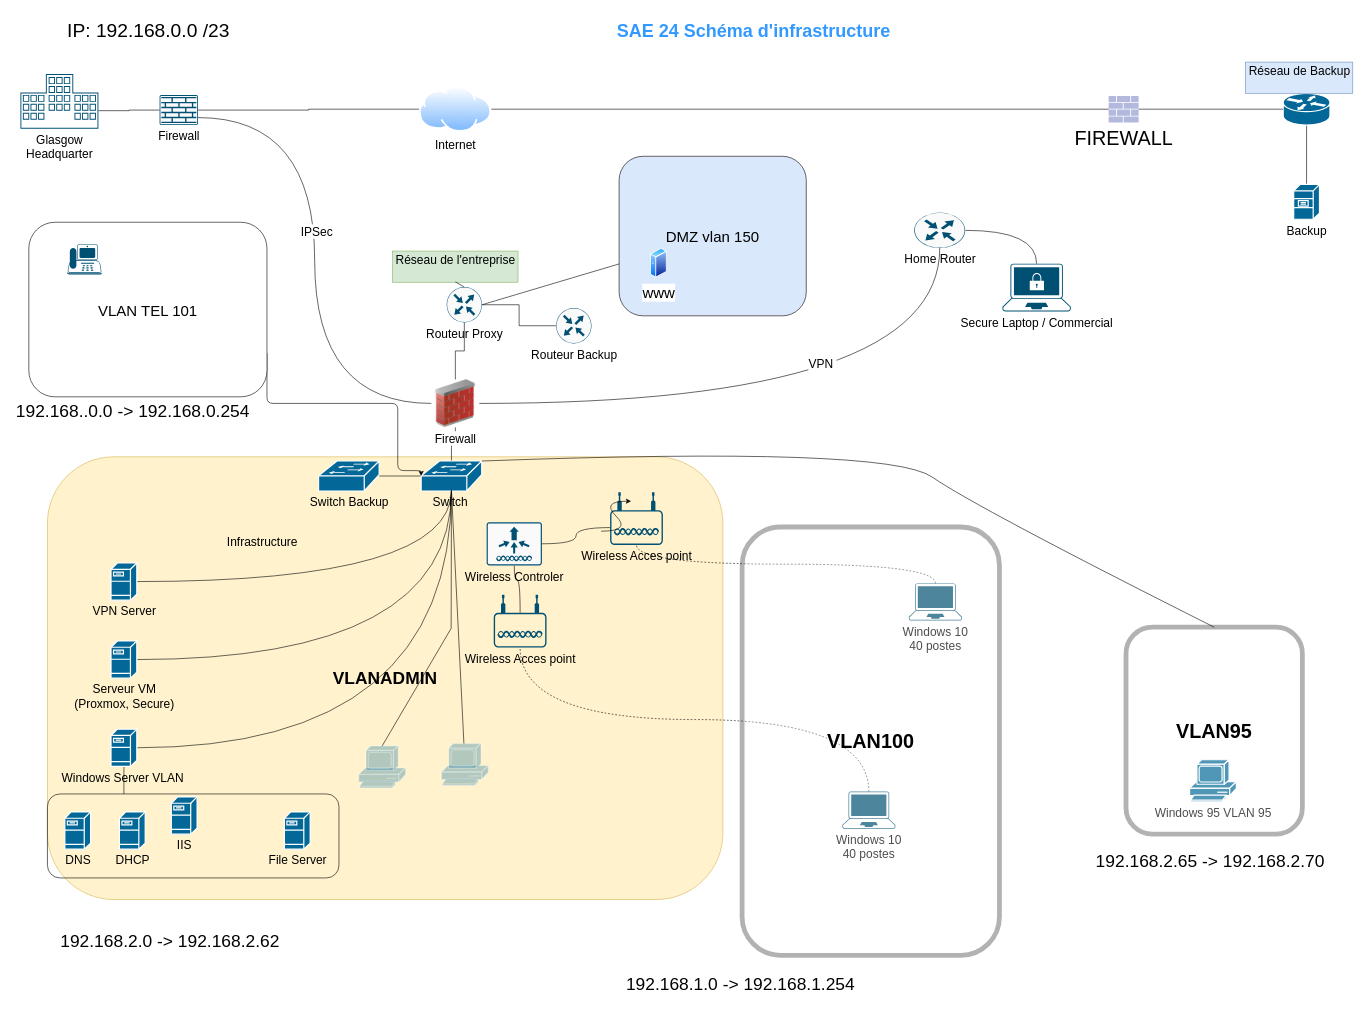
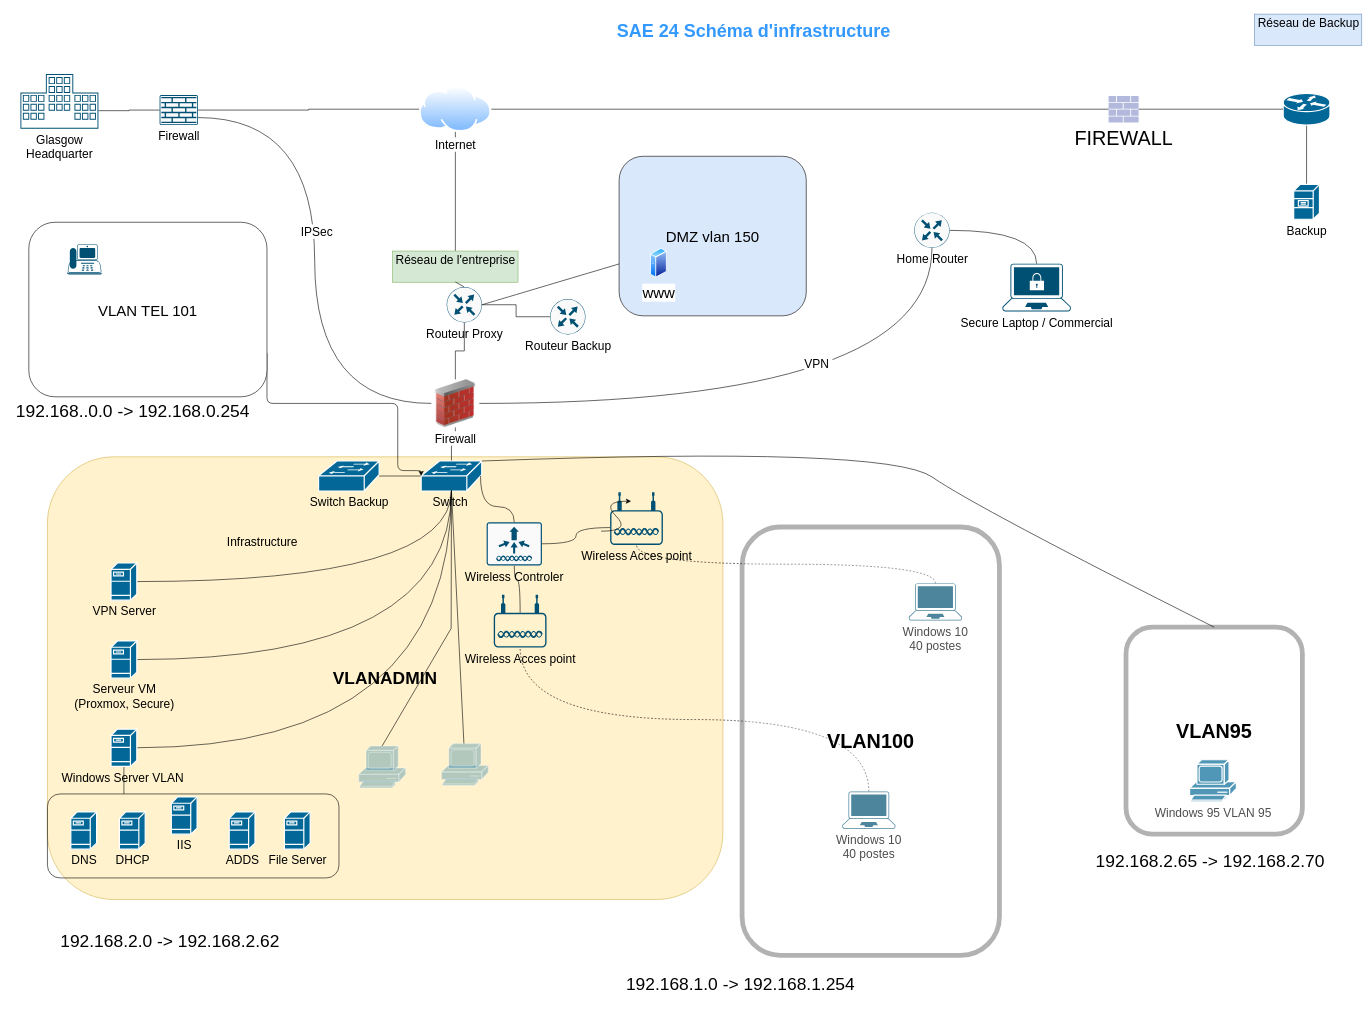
(148, 30) -> none
(1299, 78) -> (1308, 30)
none -> (455, 201)
(940, 230) -> (932, 230)
(574, 326) -> (568, 317)
none -> (490, 505)
(77, 831) -> (83, 831)
none -> (242, 831)
